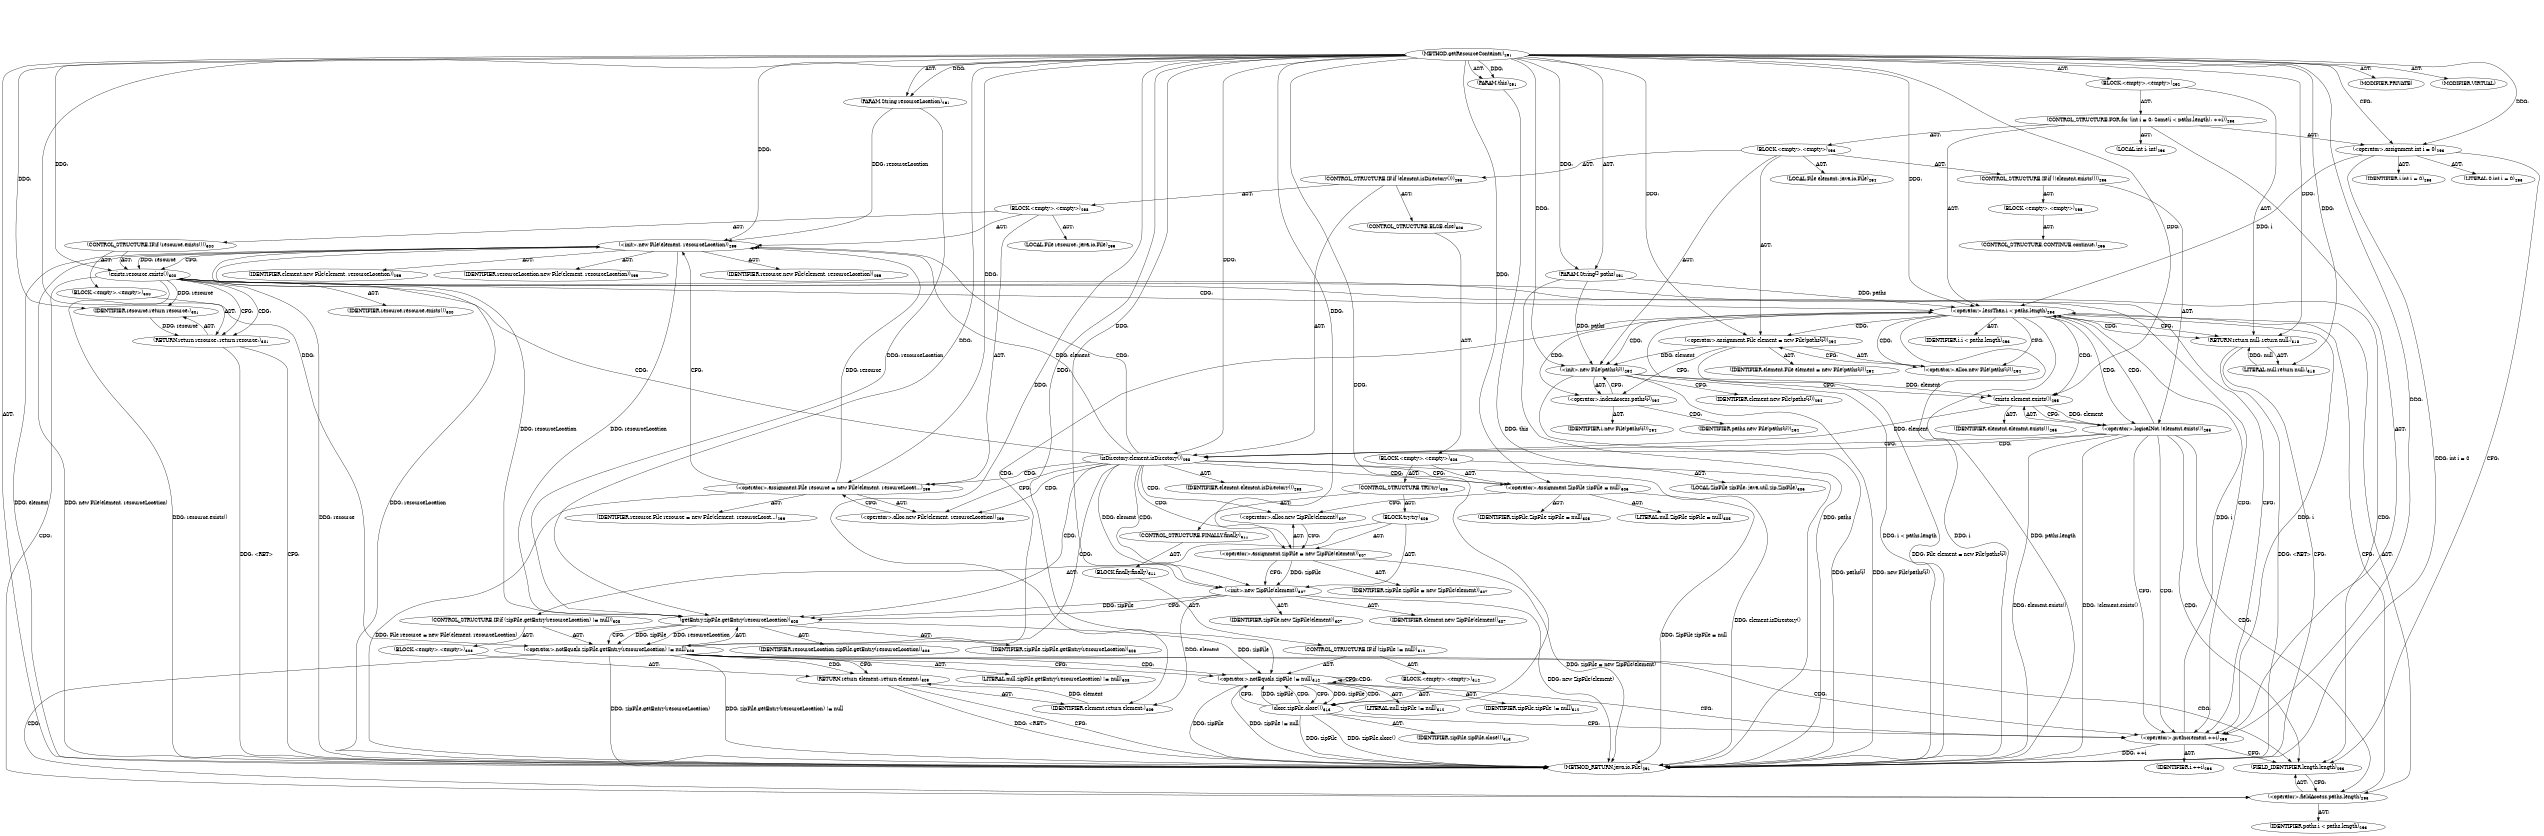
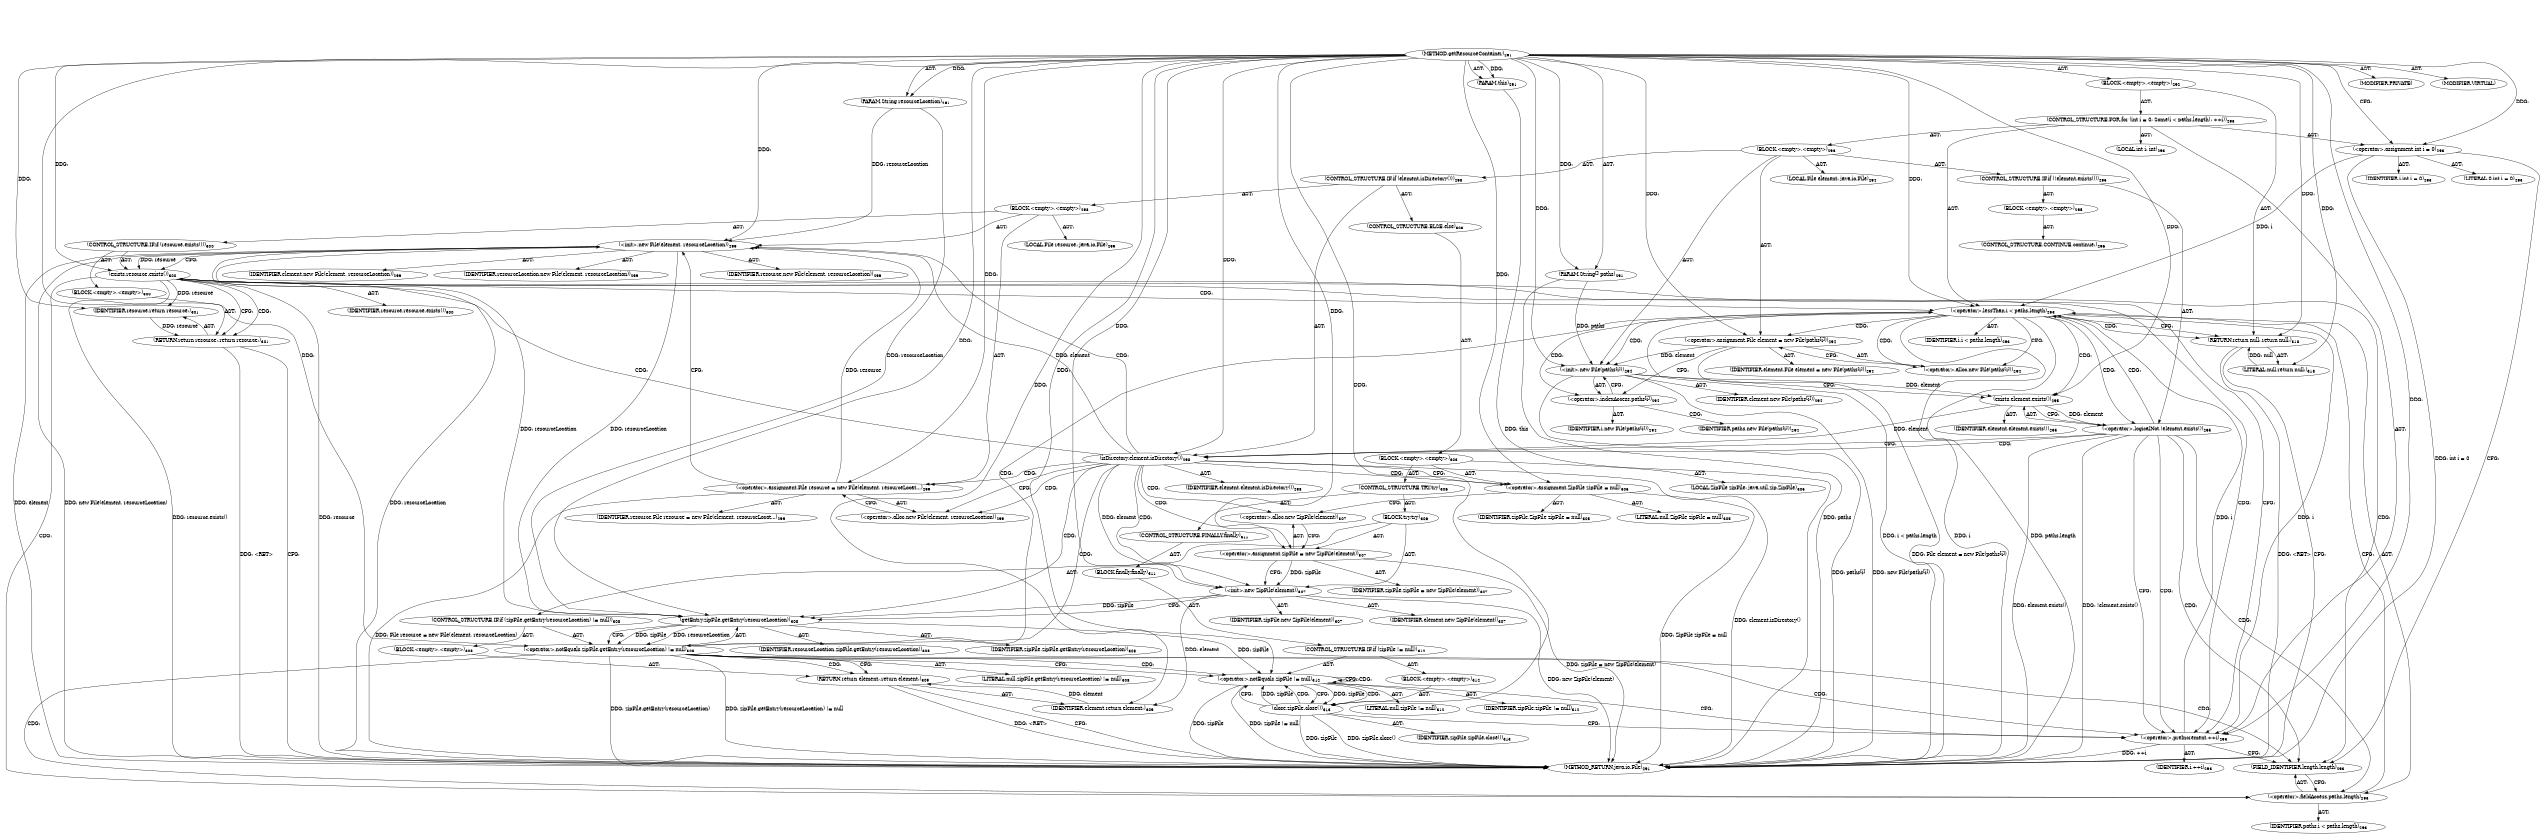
(1790, 293) -> none
(1702, 385) -> (1702, 385)
(3, 462) -> none
